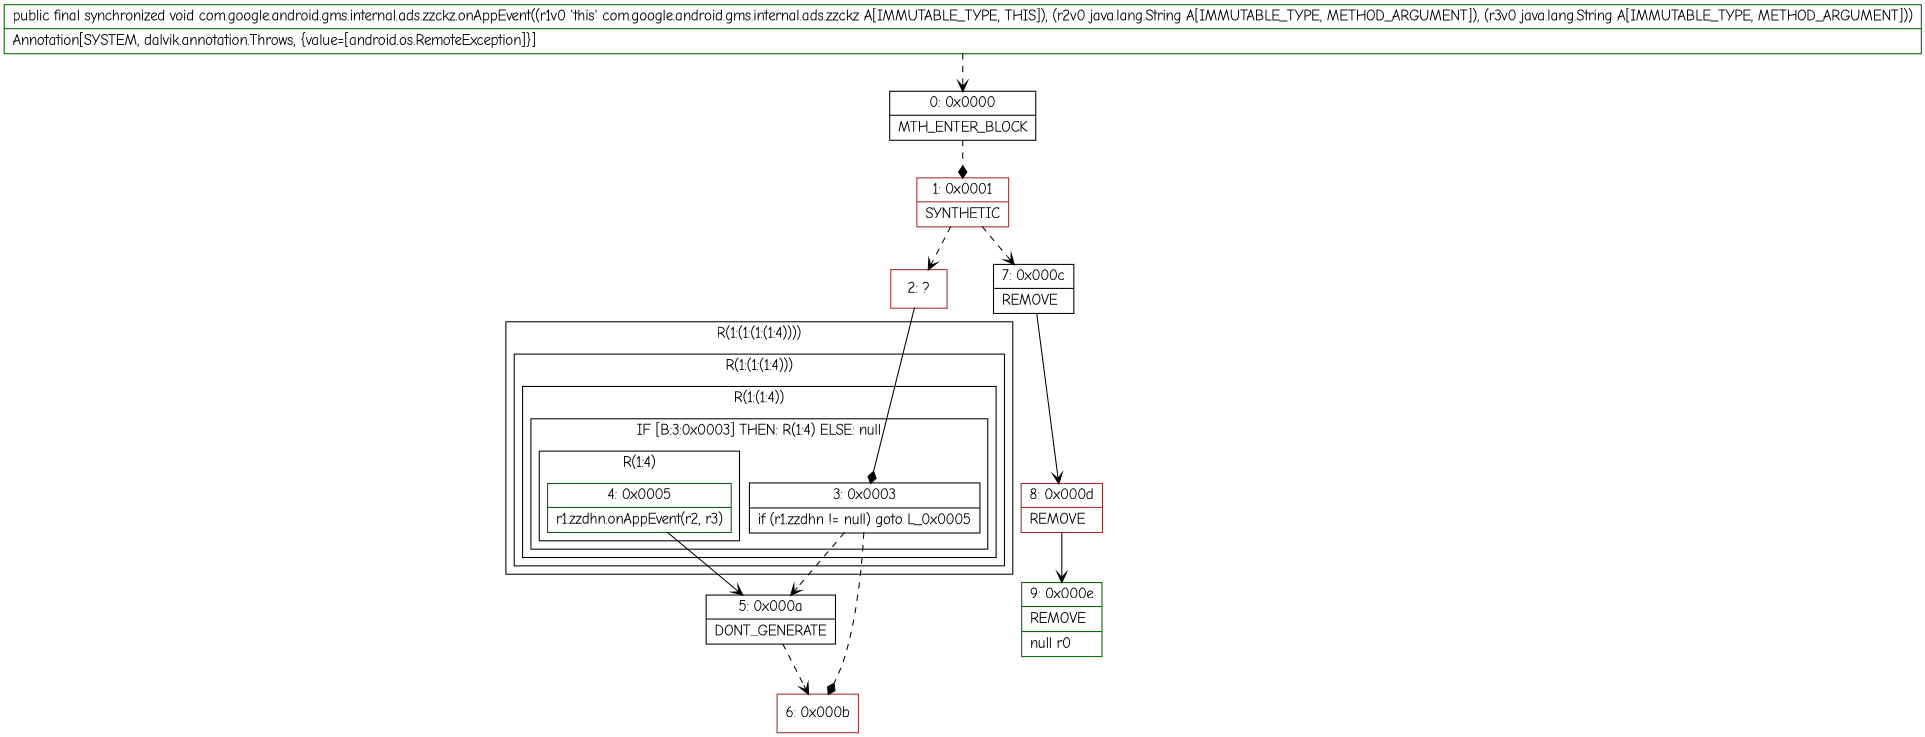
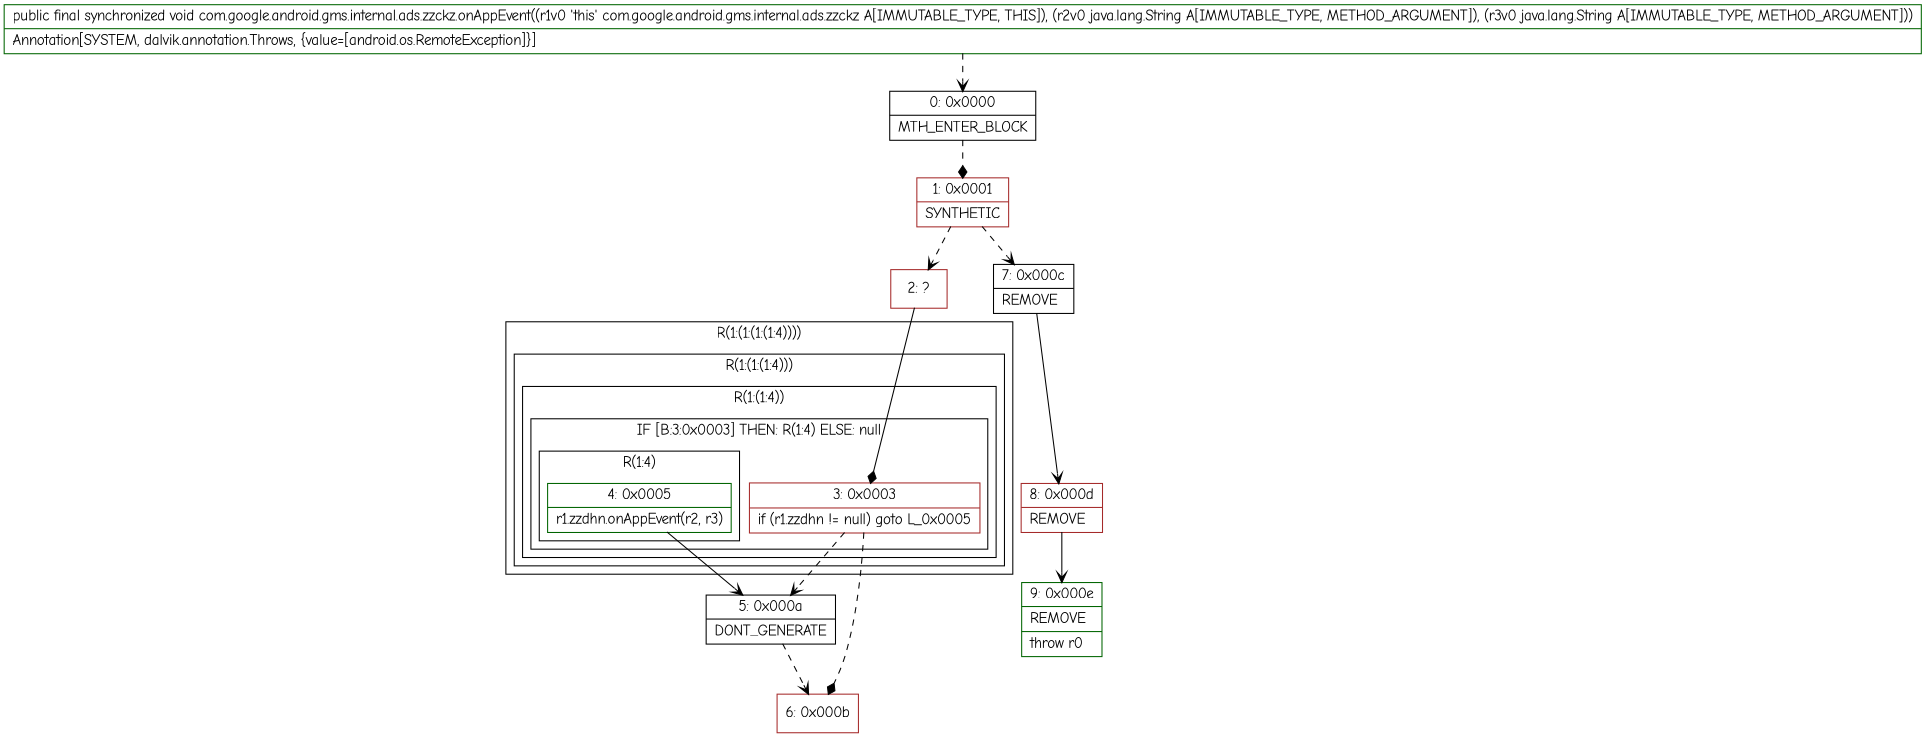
(865, 508) -> (865, 508)
(1051, 644) -> (1057, 644)
